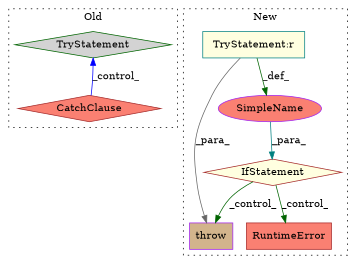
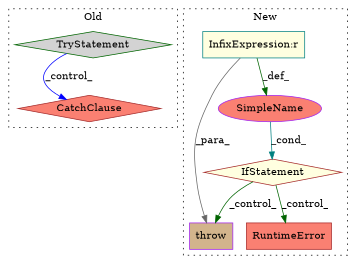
(254, 45) -> (254, 45)
(92, 81) -> (45, 73)
(289, 140) -> (289, 140)
